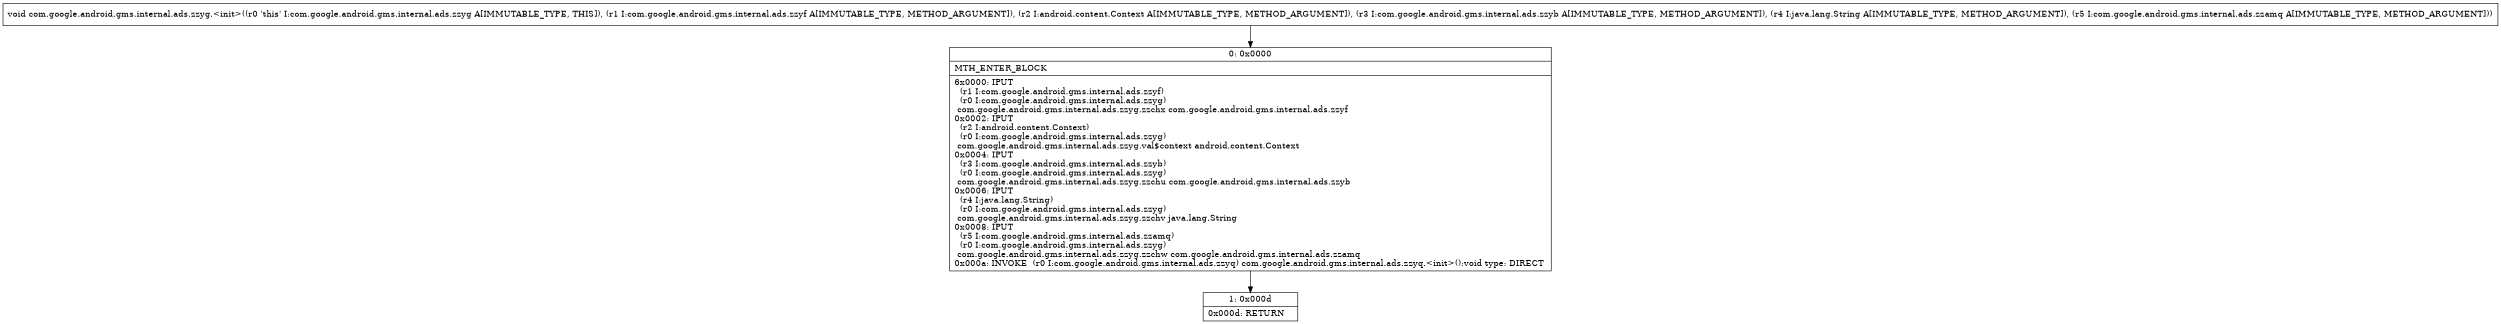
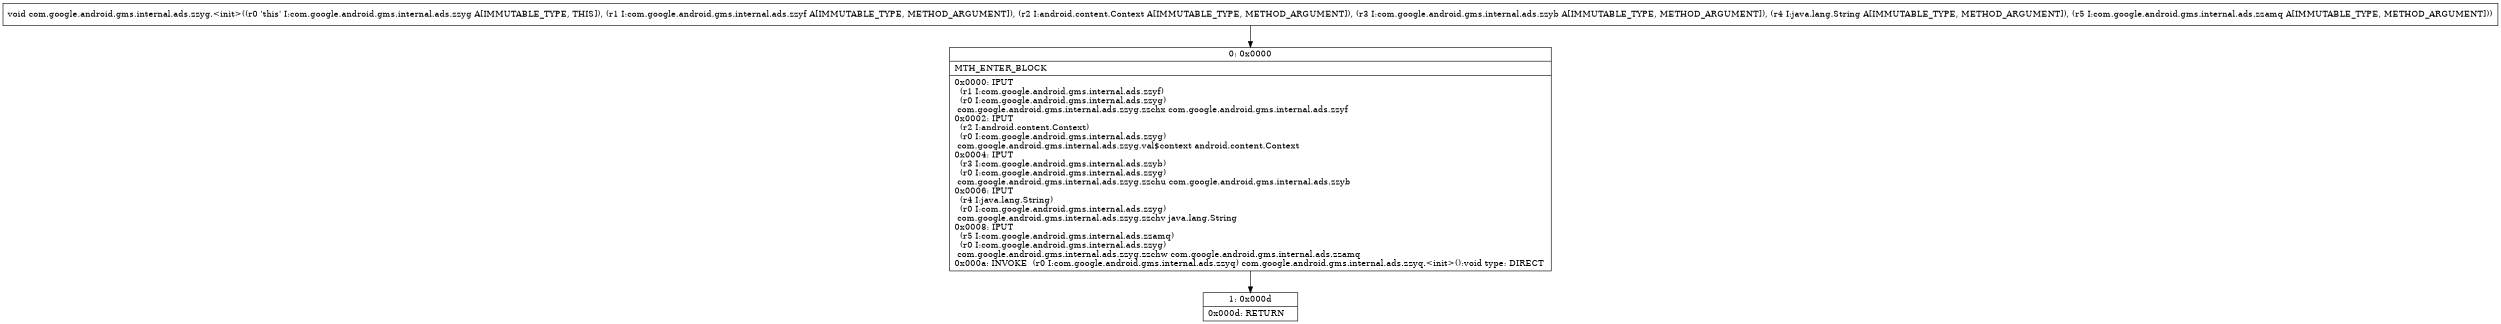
(987, 83) -> (987, 83)
